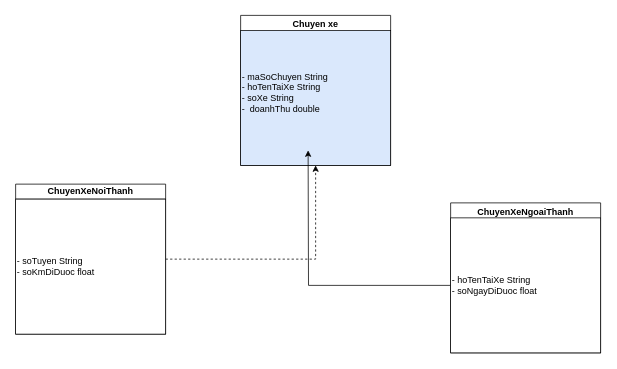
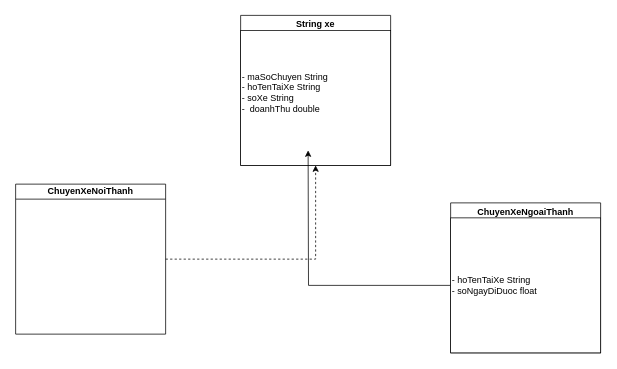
(315, 24) -> (315, 24)
(315, 98) -> (315, 98)
(90, 267) -> none
